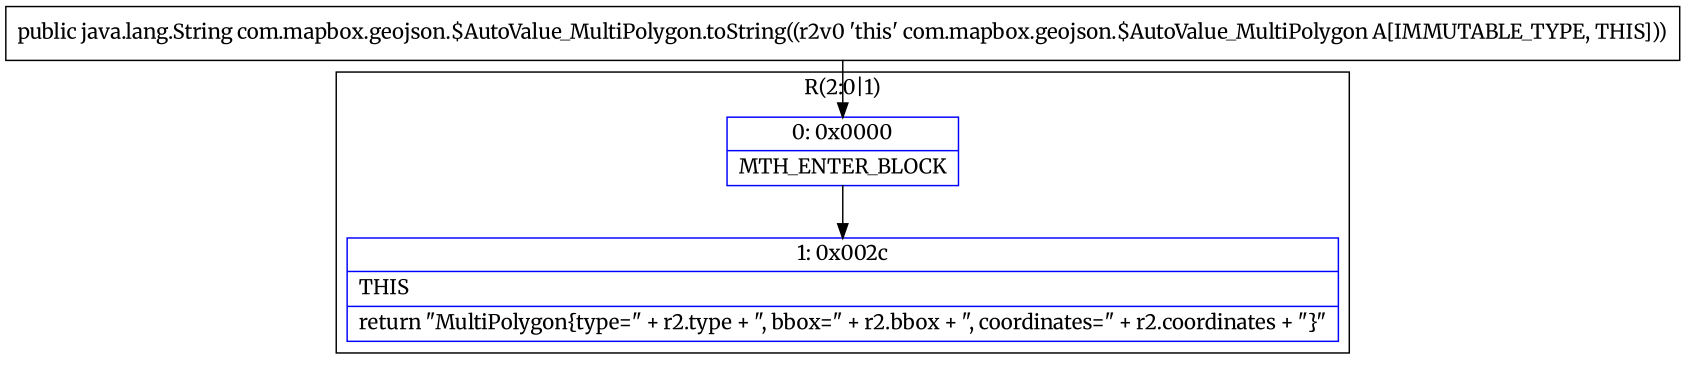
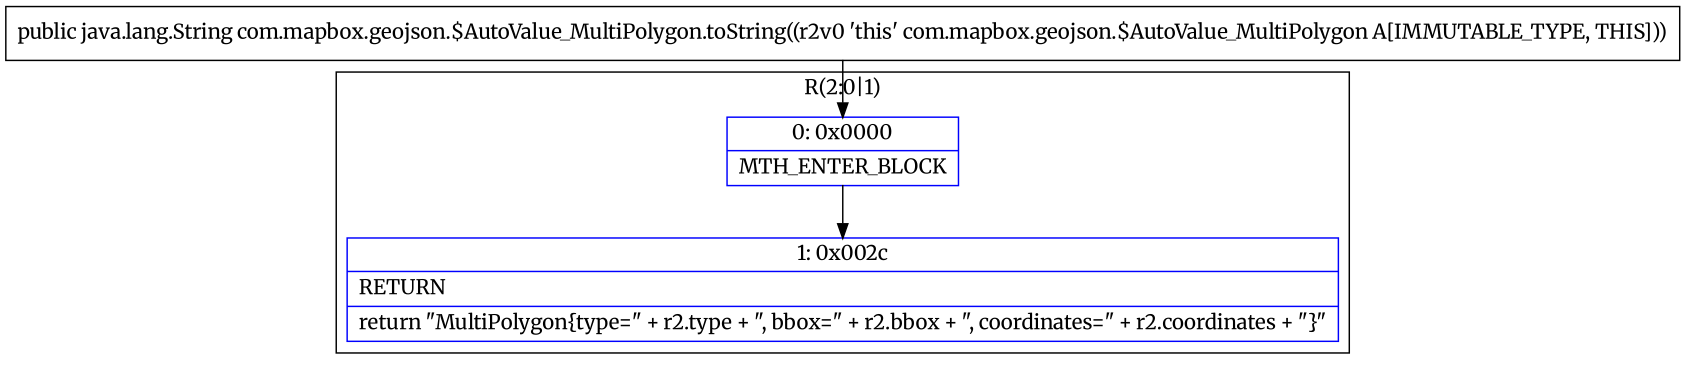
(384, 288) -> (402, 288)
